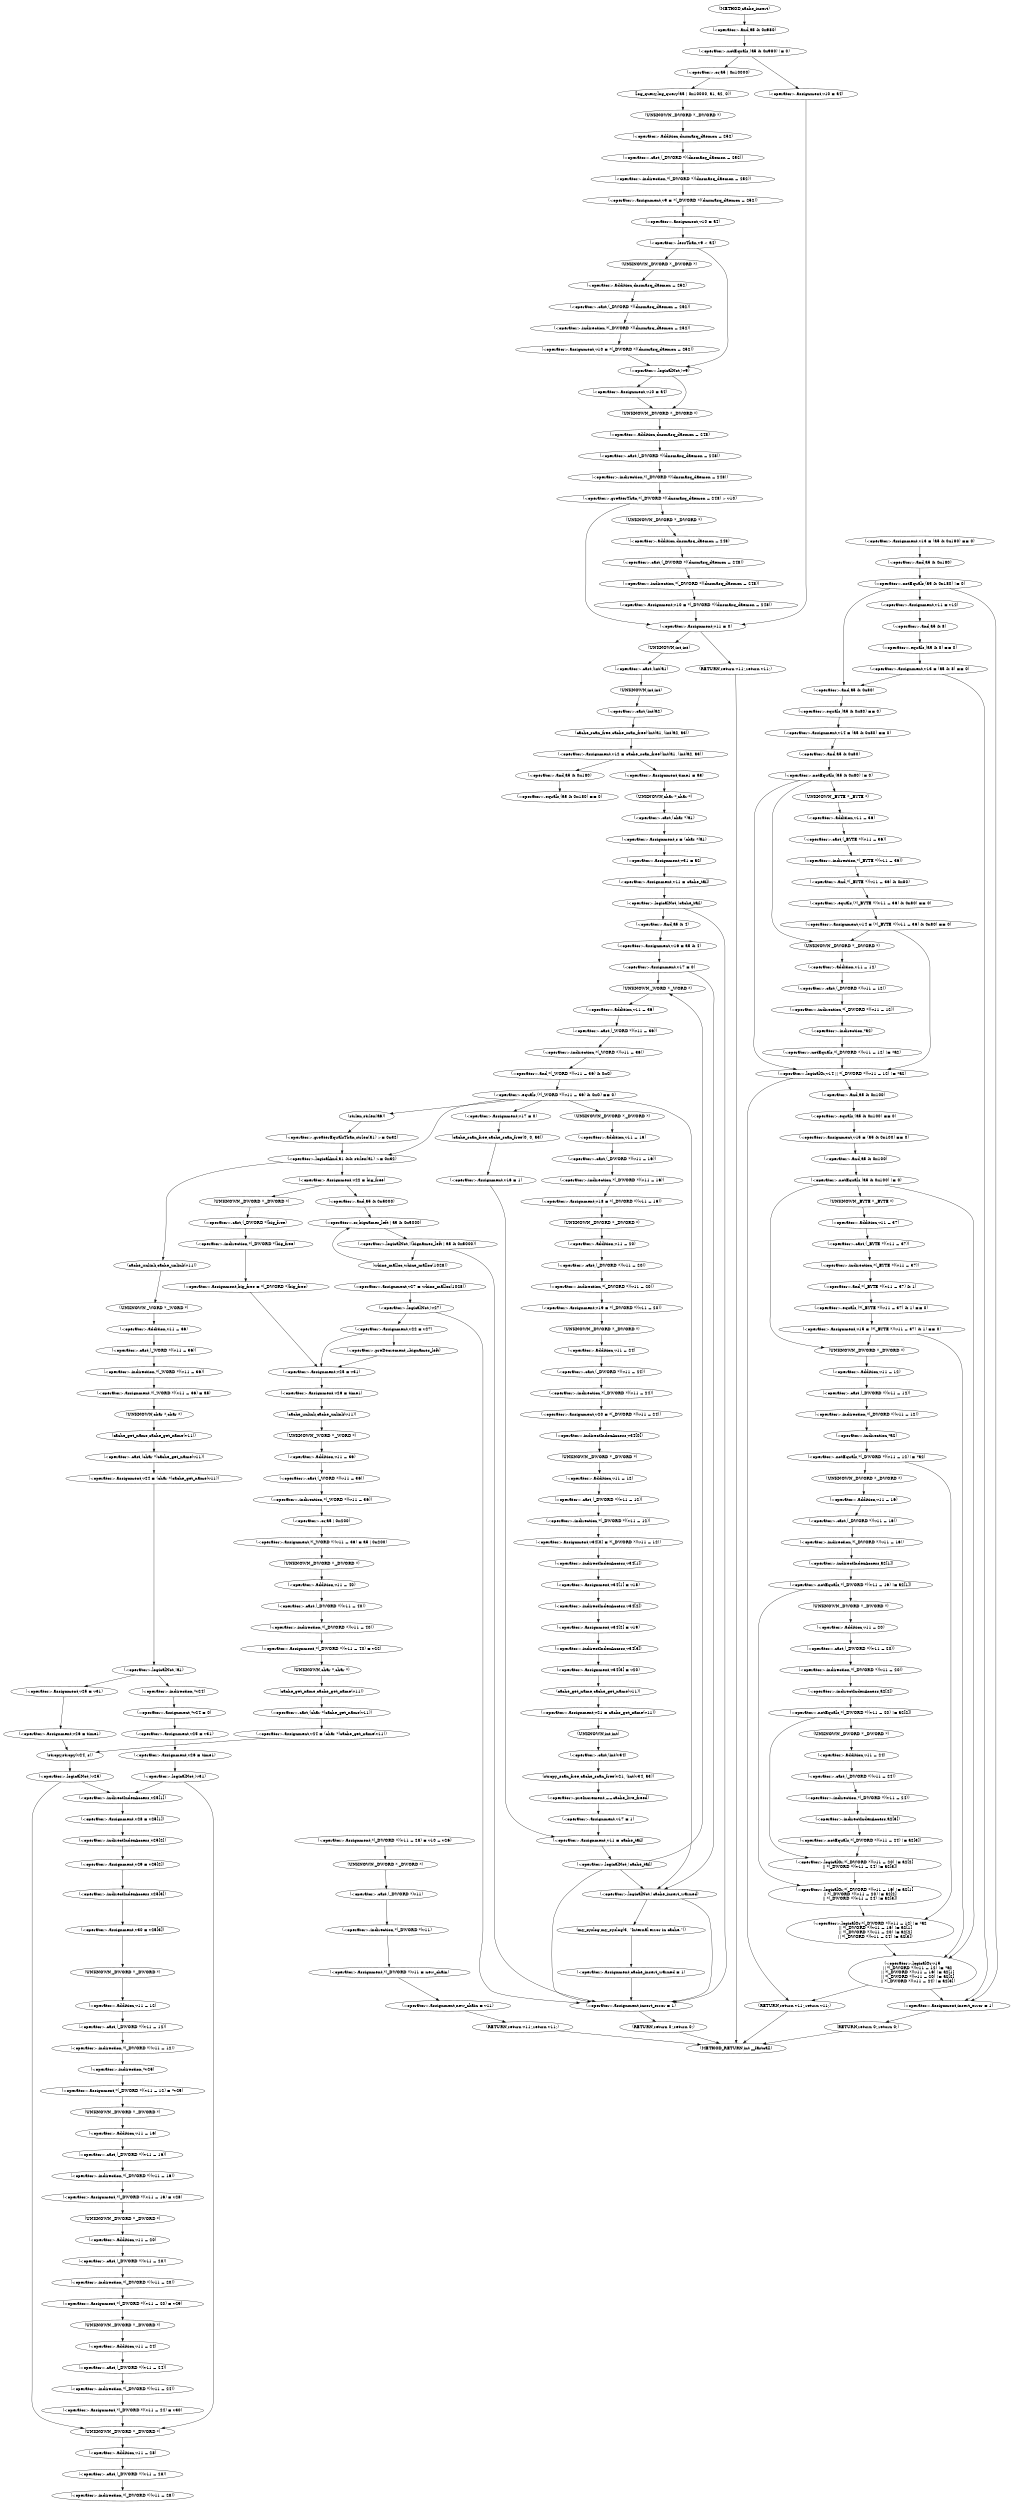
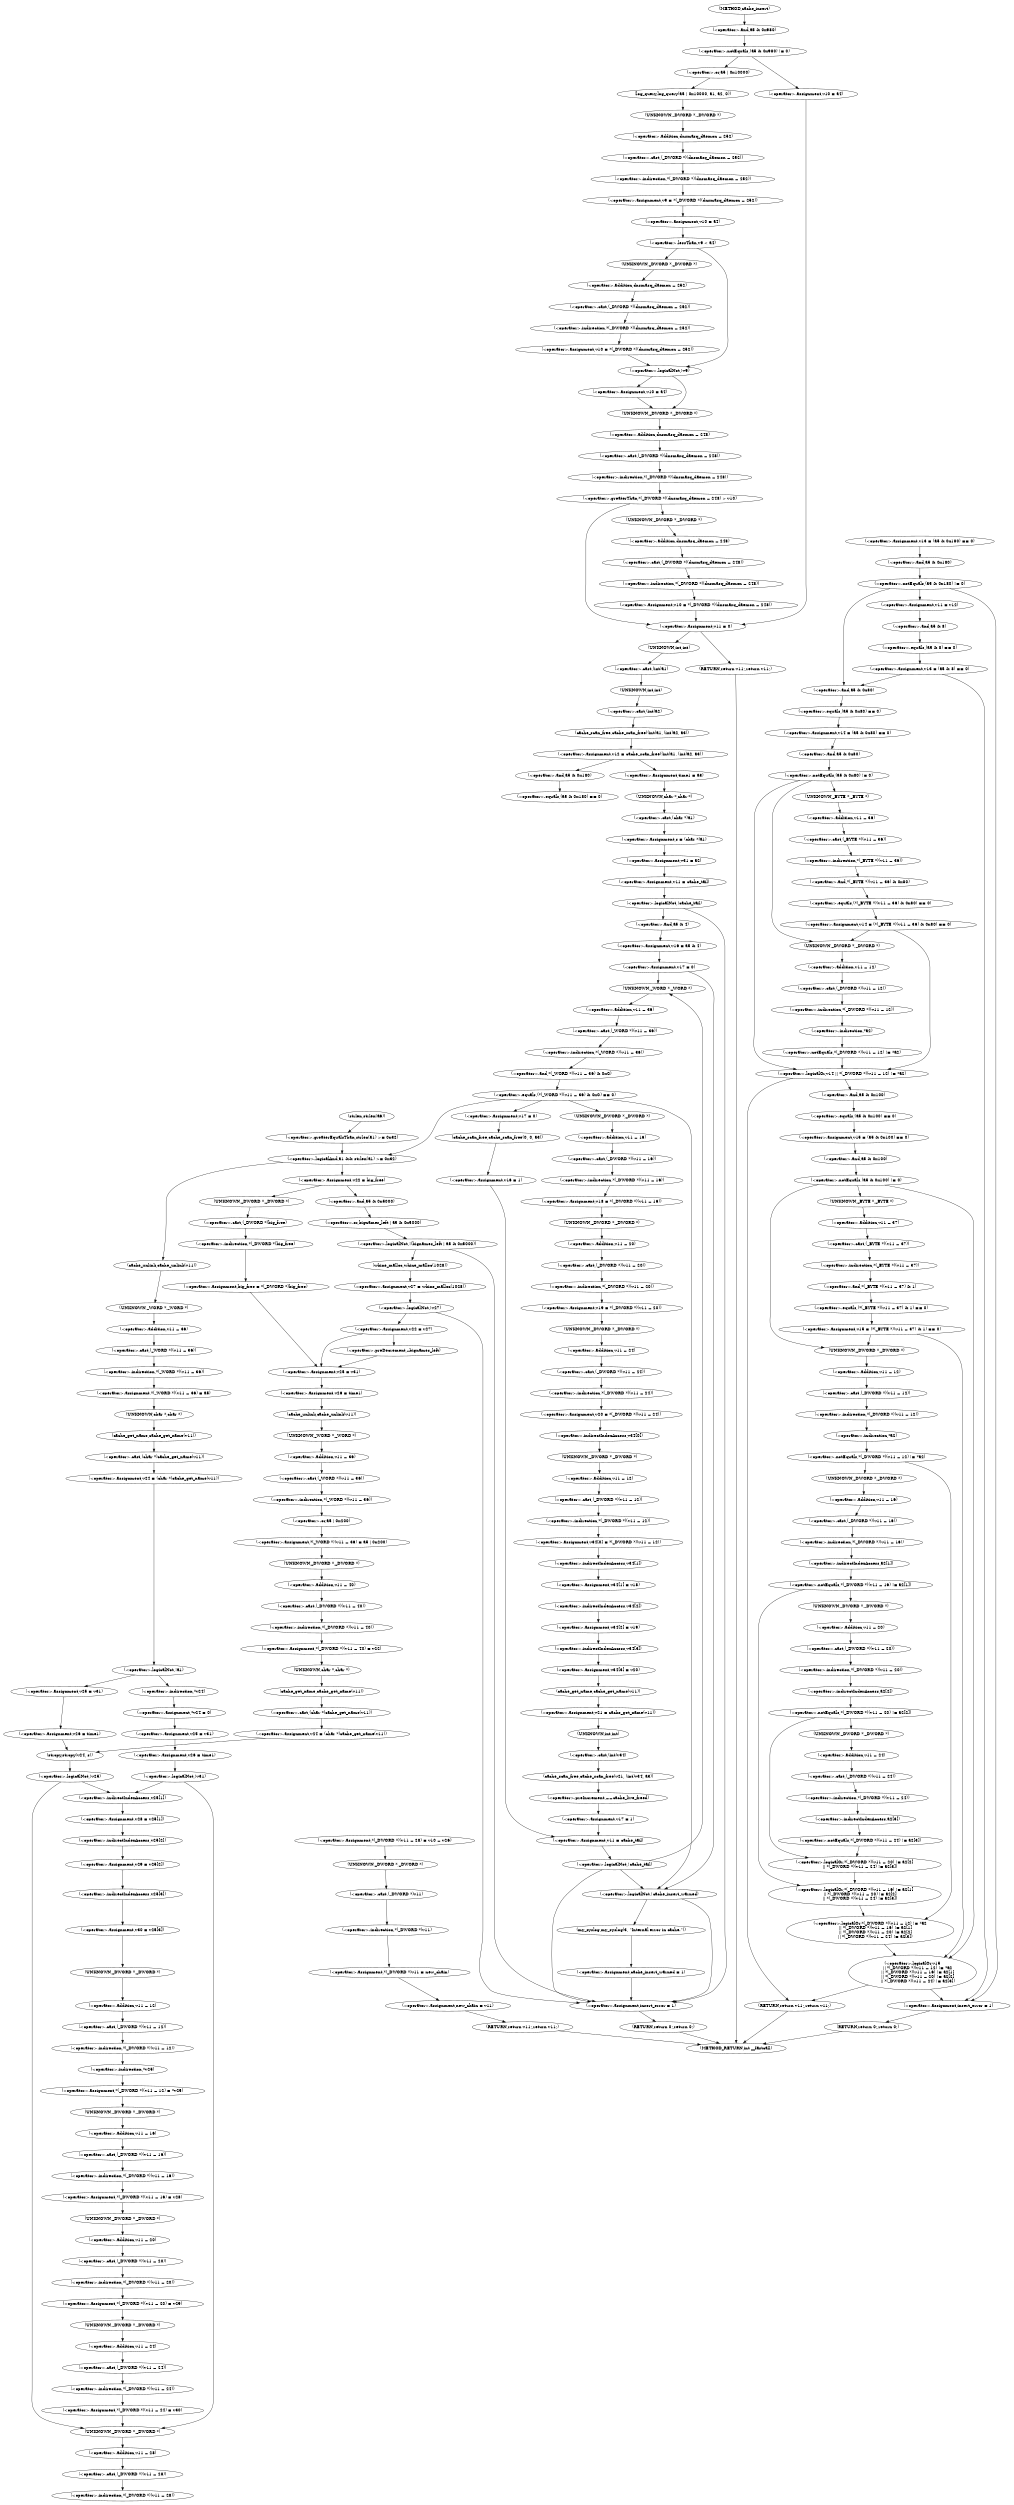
(454, 1107) -> none
(340, 1253) -> (410, 1275)
(598, 1594) -> none
(598, 1777) -> (598, 1777)
